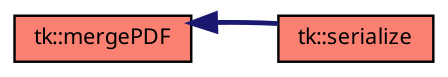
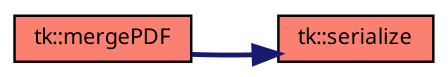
(247, 23) -> (223, 55)
